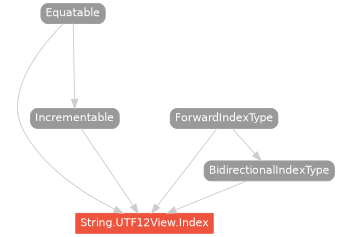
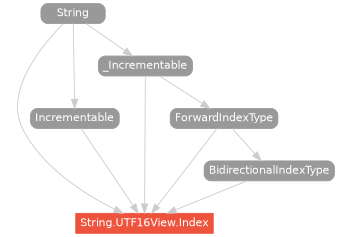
(73, 14) -> (73, 14)
none -> (145, 66)
(145, 223) -> (145, 223)
